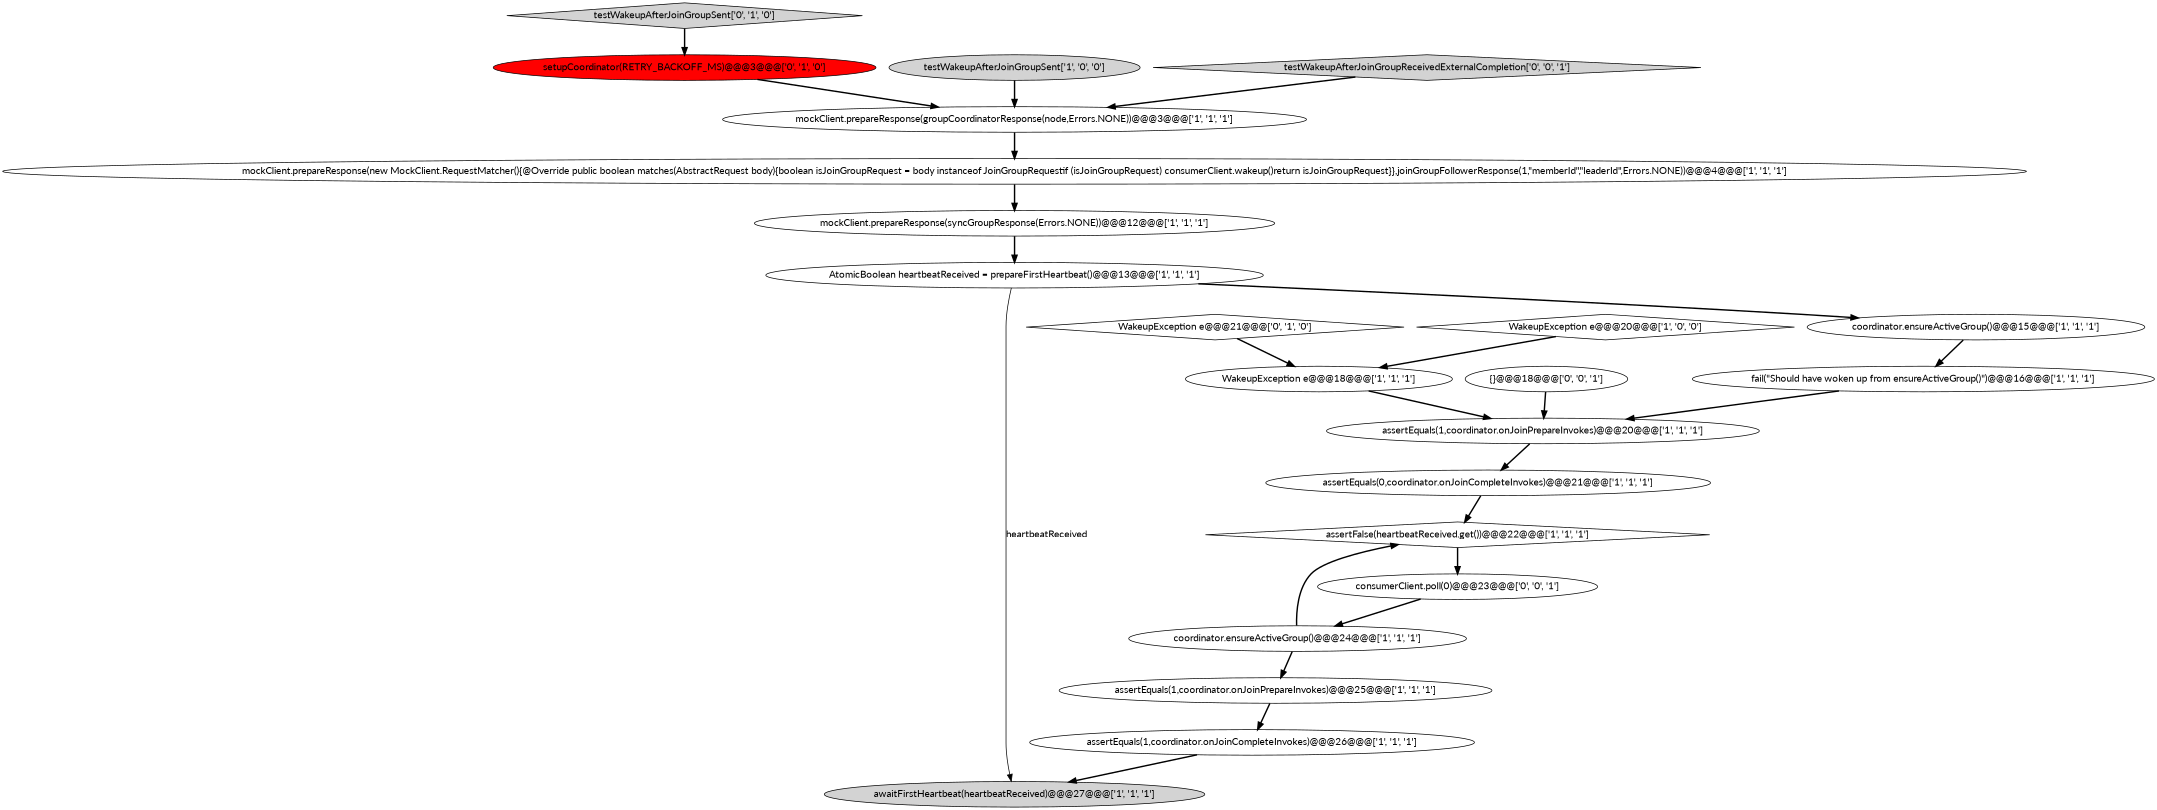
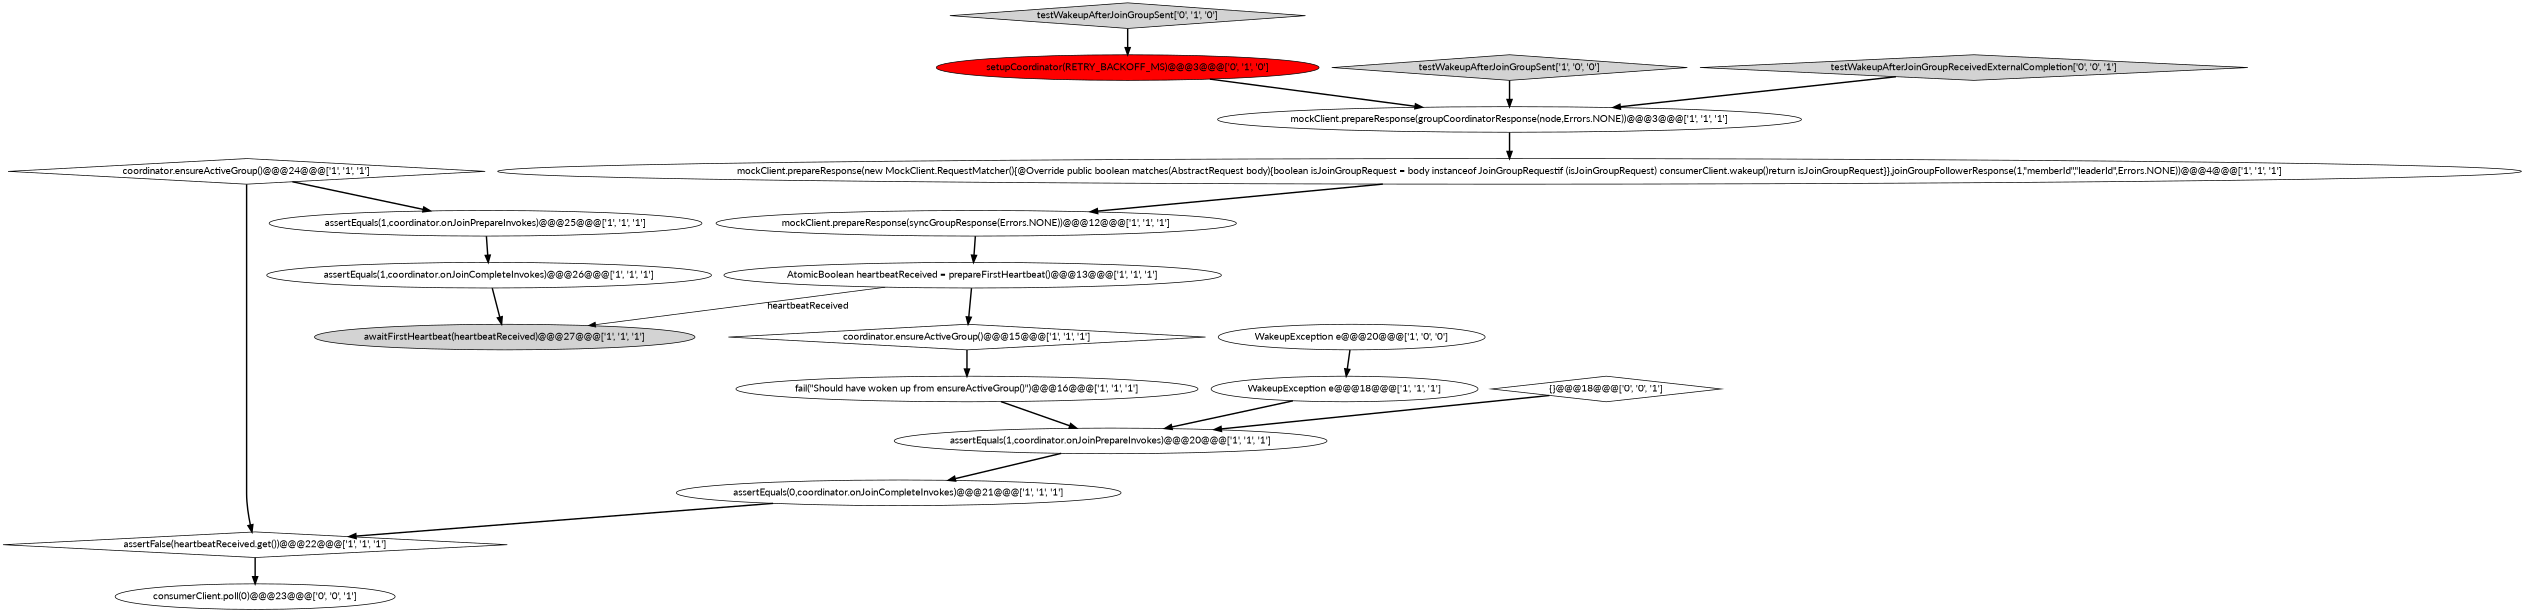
(1015, 68) -> (1510, 68)
(1215, 327) -> none
(1605, 327) -> (1352, 337)
(1976, 327) -> (967, 337)
(1546, 379) -> (1606, 389)
(1381, 611) -> none
(1298, 639) -> (247, 171)
